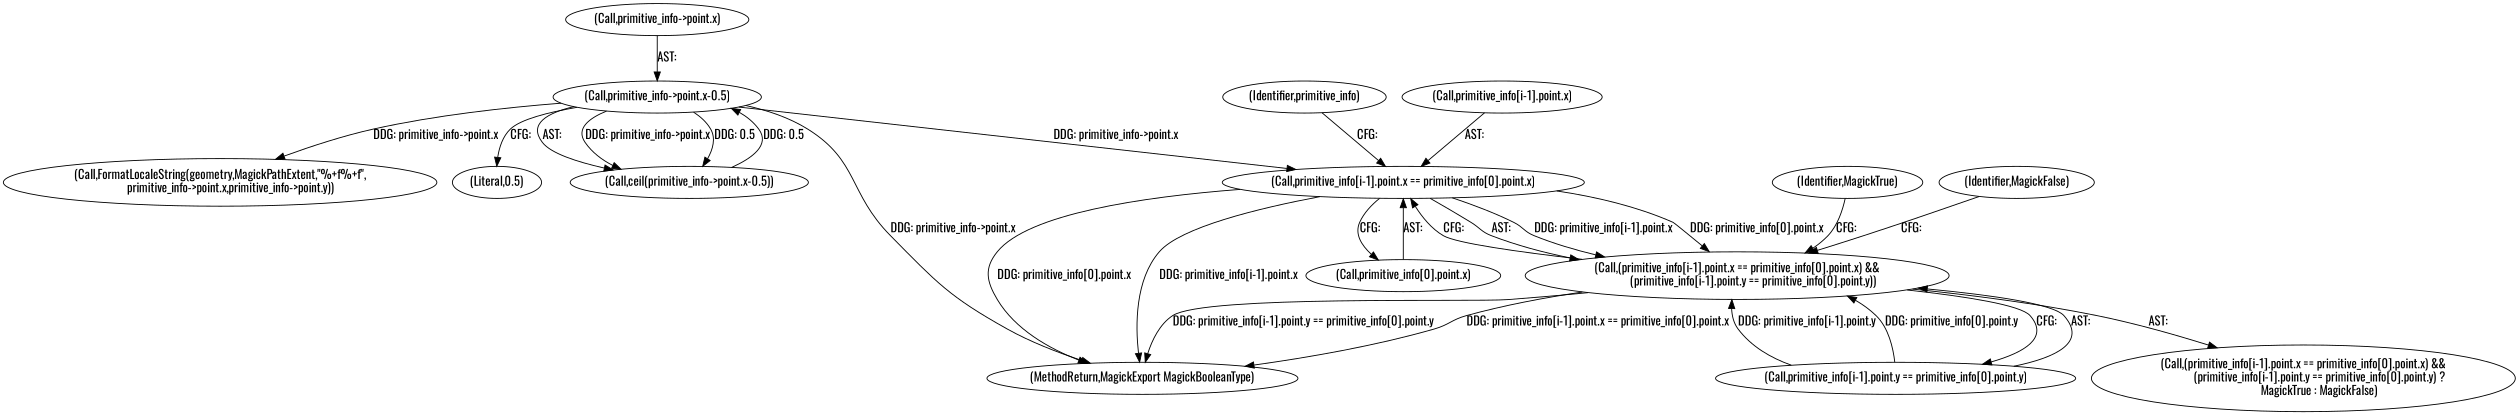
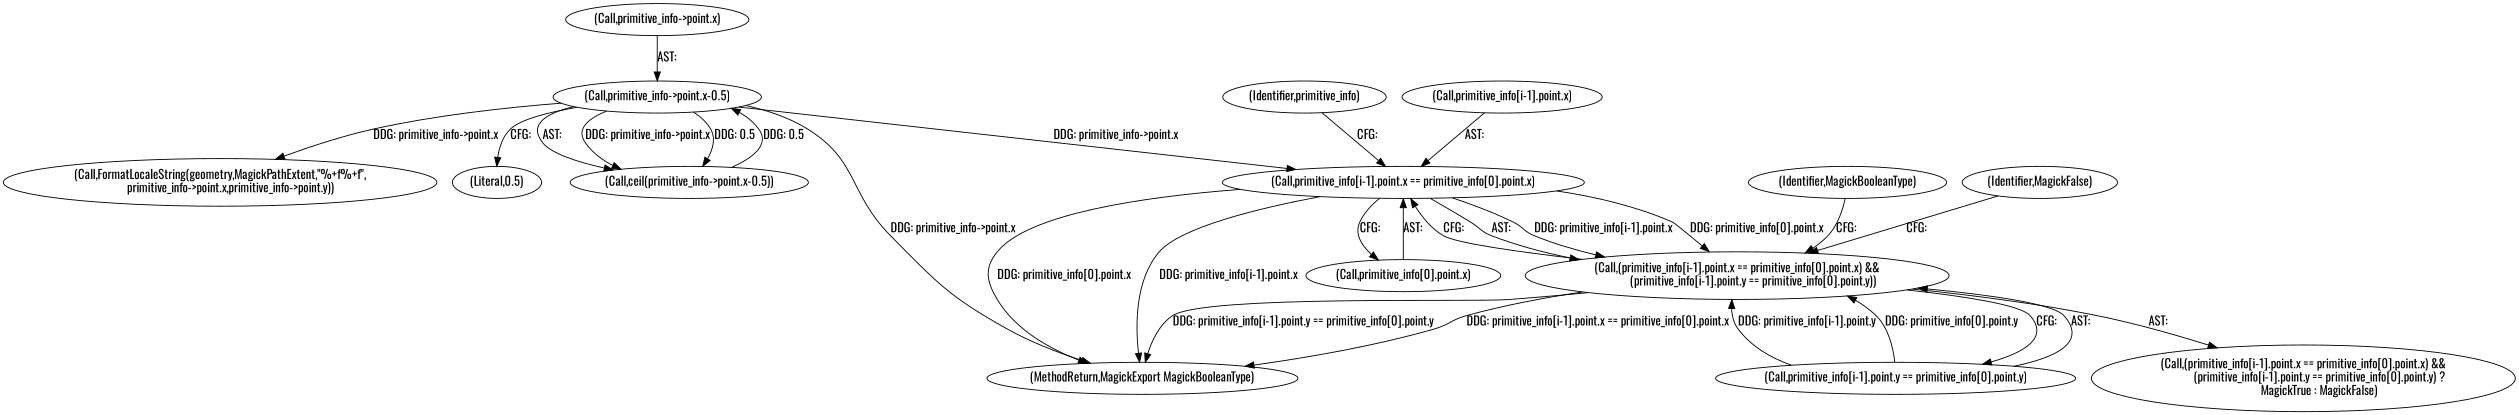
(1848, 182) -> (1848, 182)
